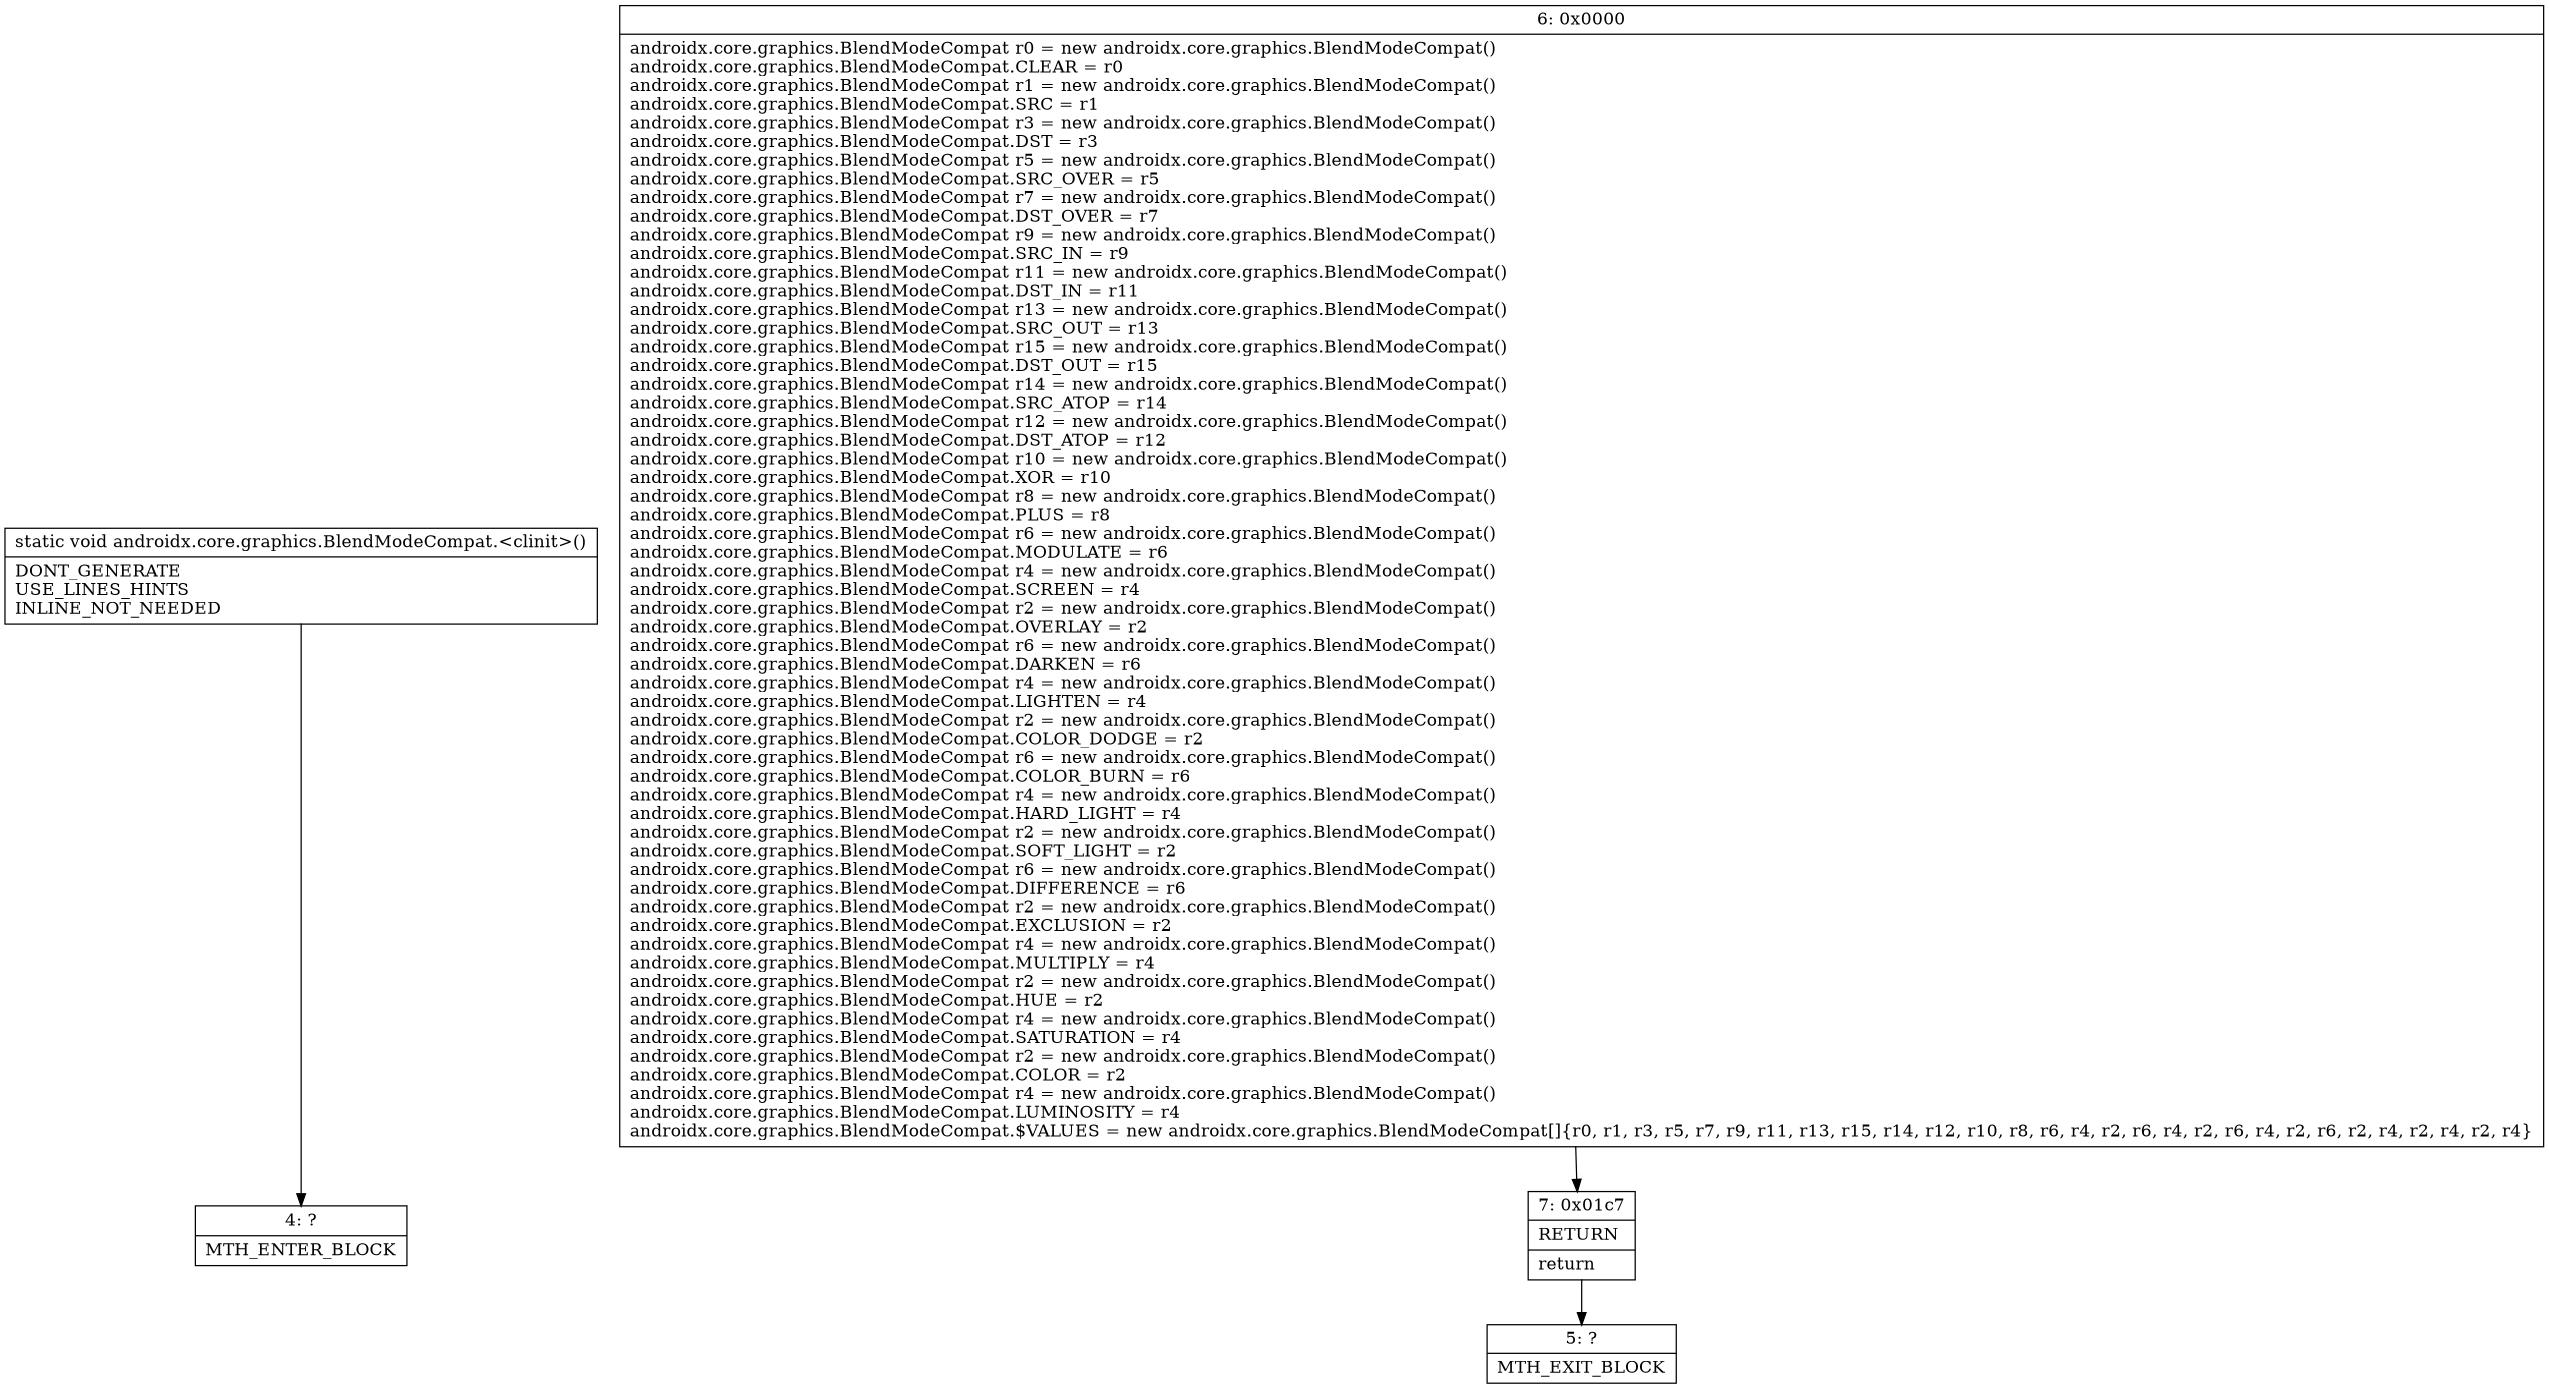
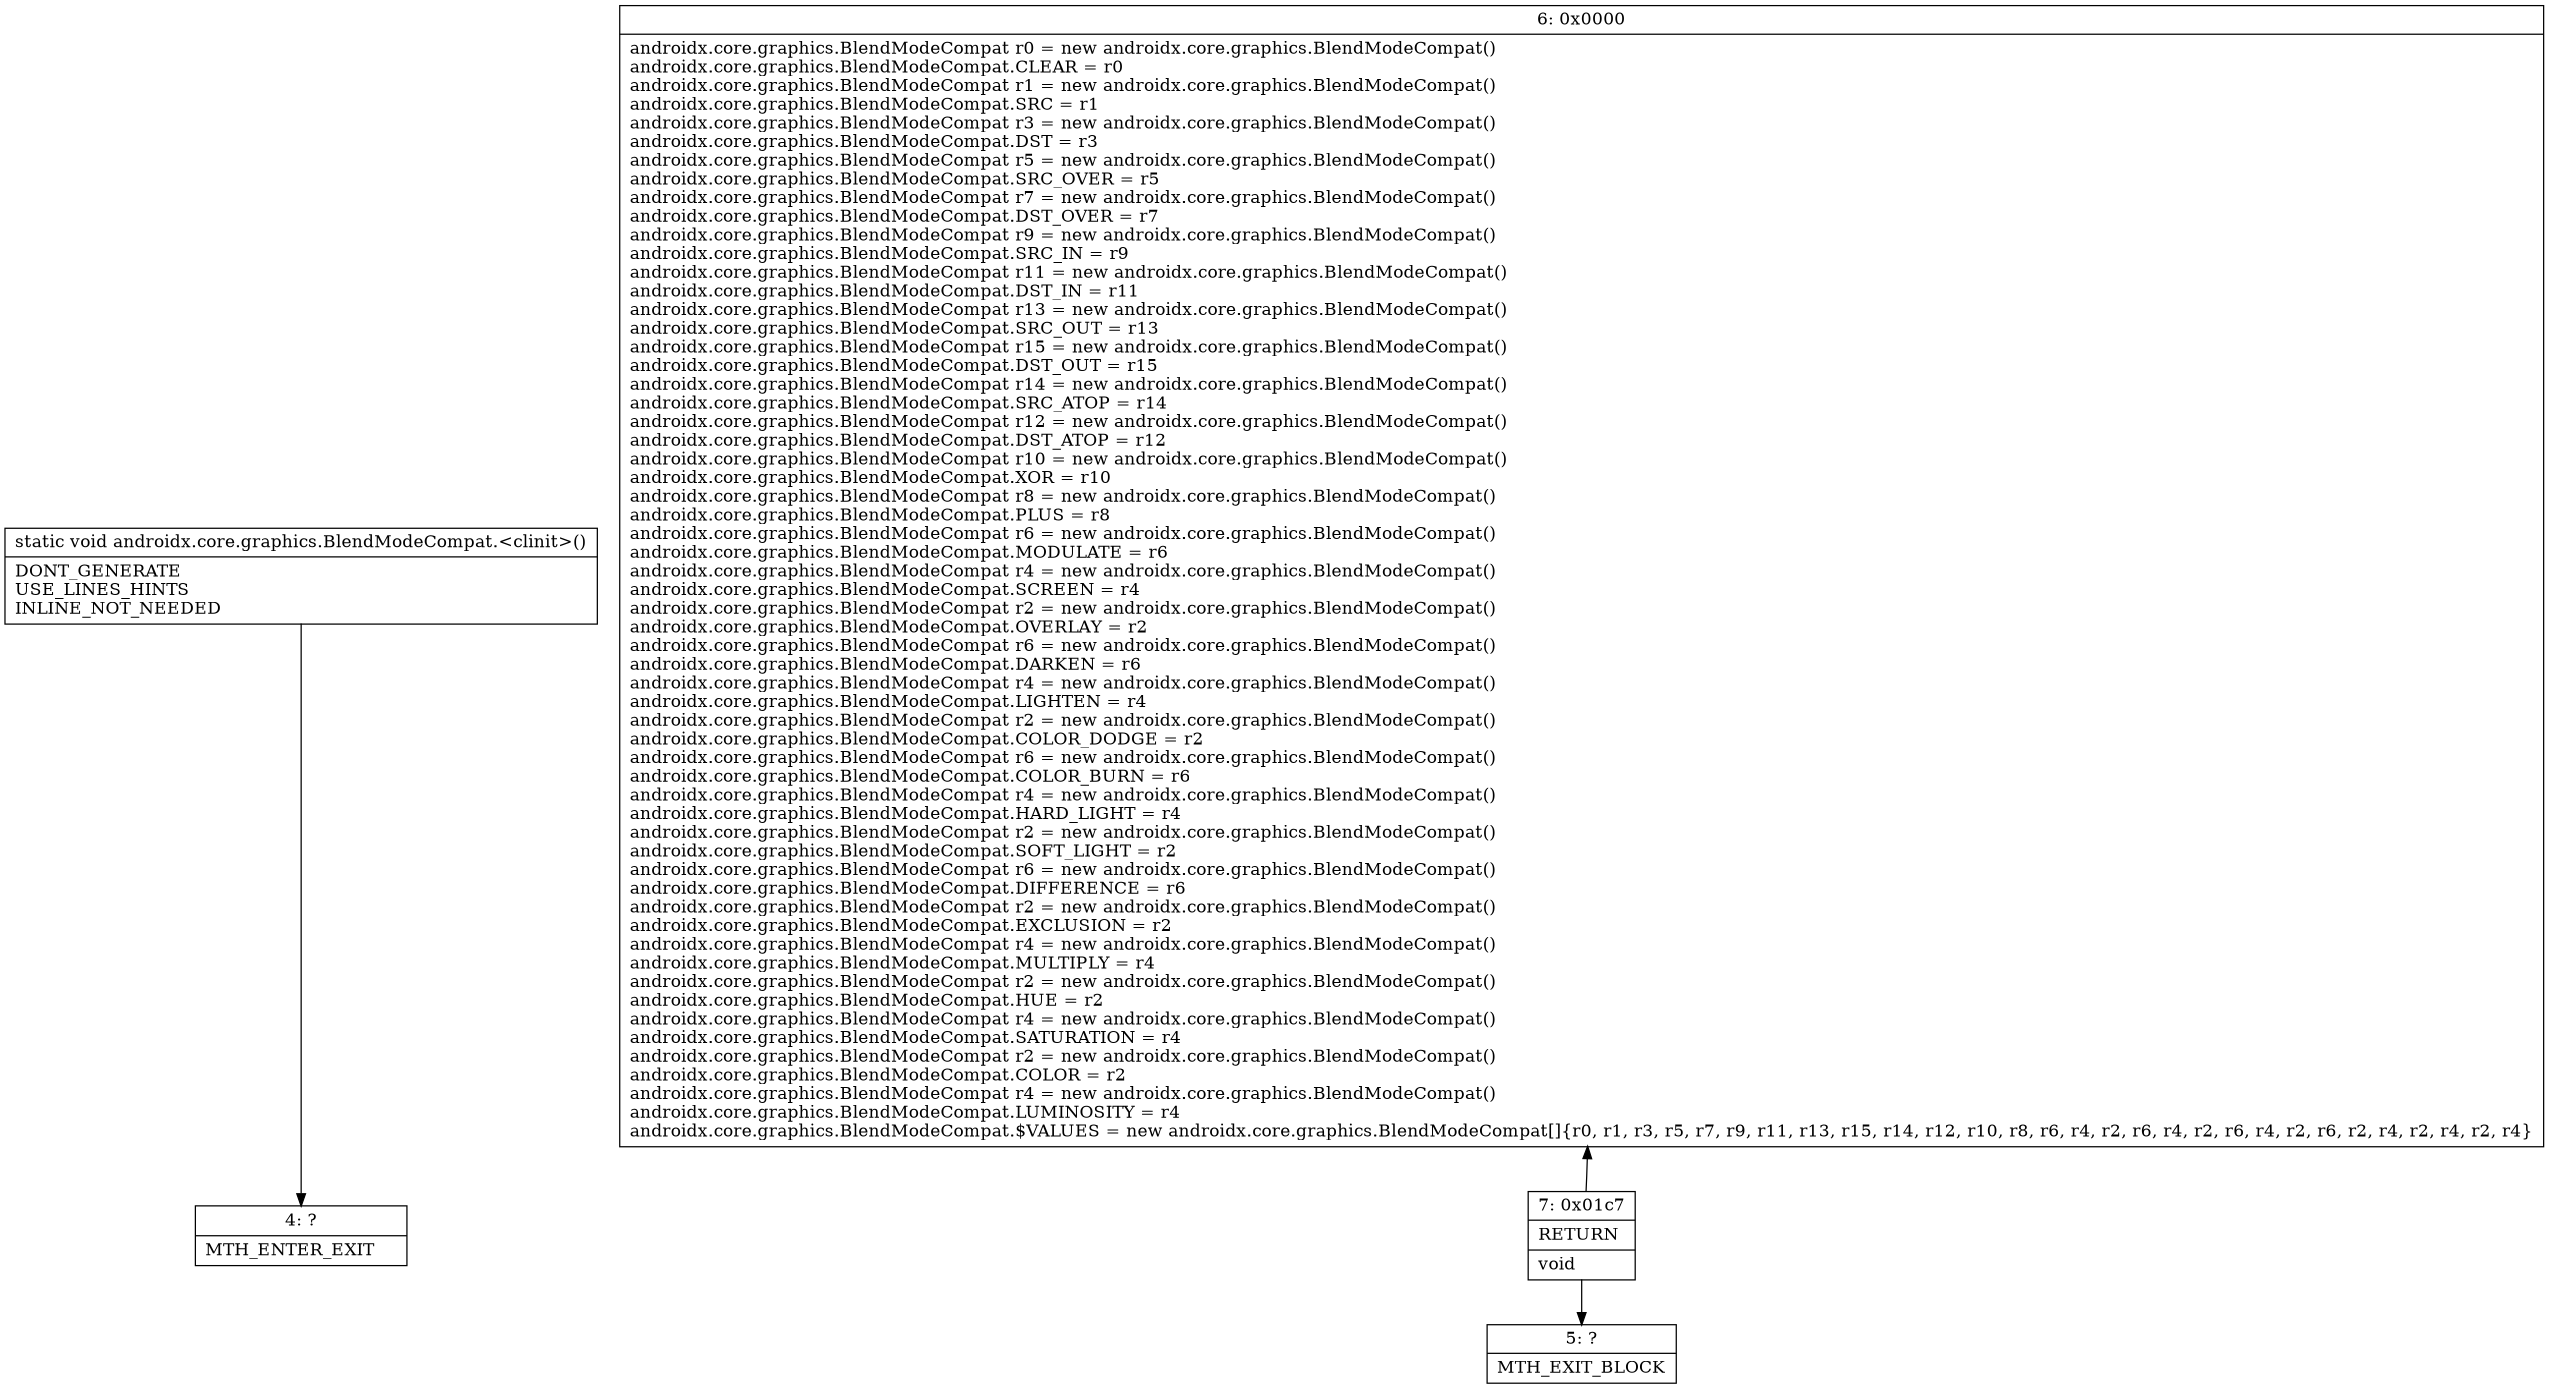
(1576, 1163) -> (1587, 1175)
(301, 1250) -> (290, 1250)
(1567, 1264) -> (1557, 1264)
